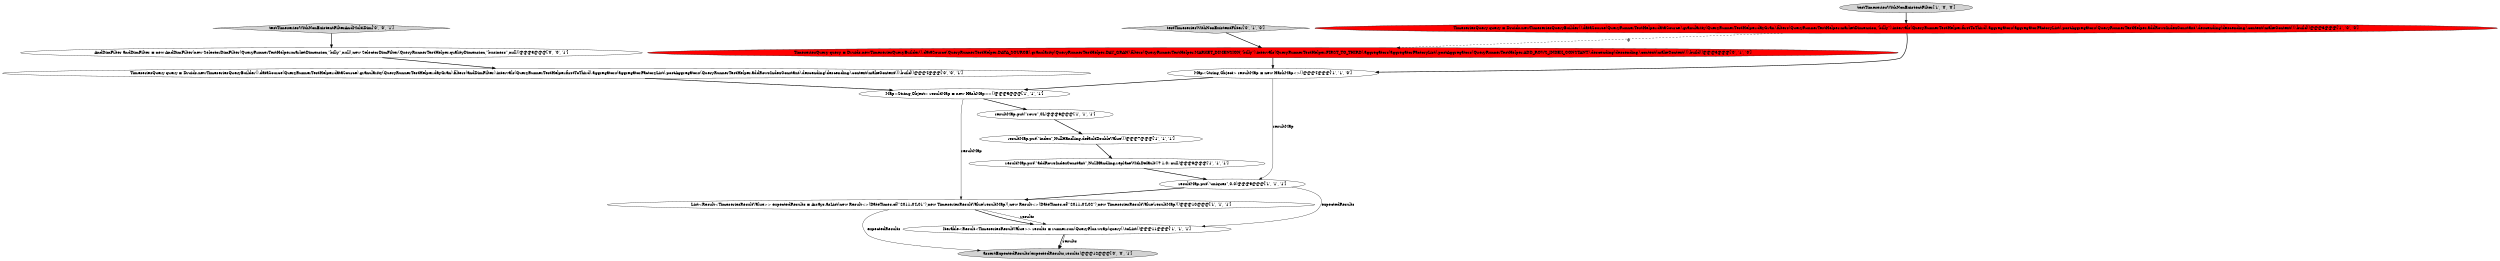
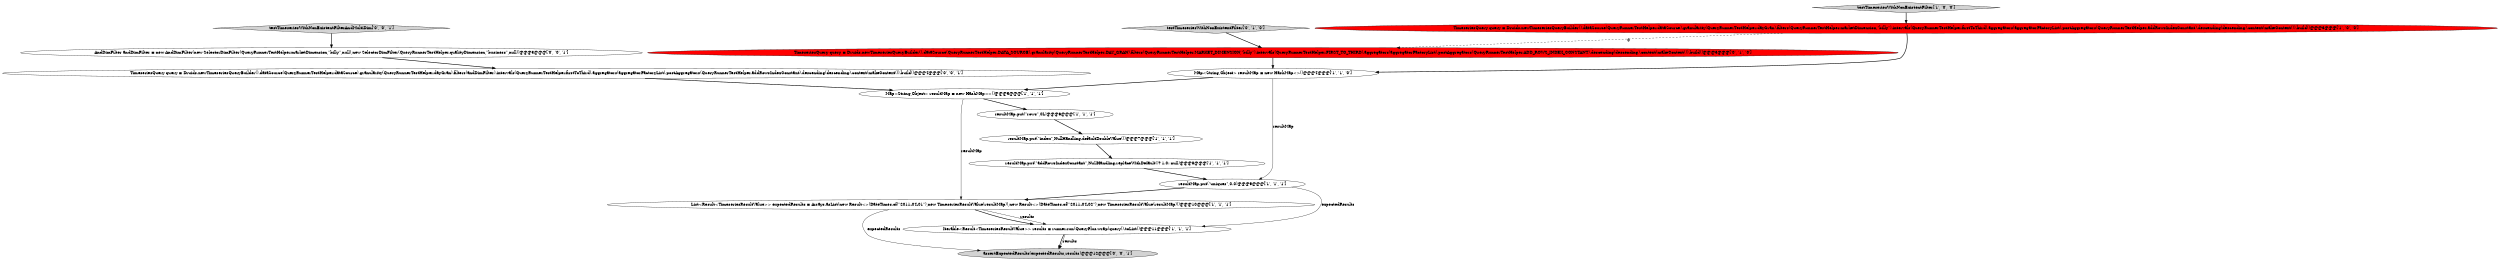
(1906, 8) -> (1906, 8)
